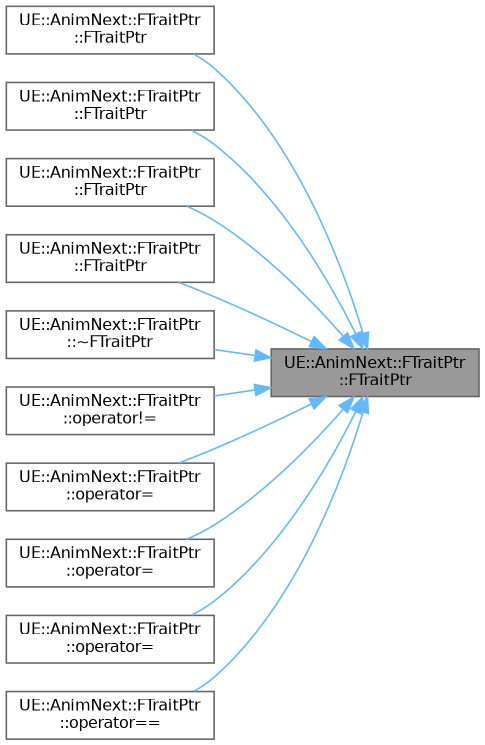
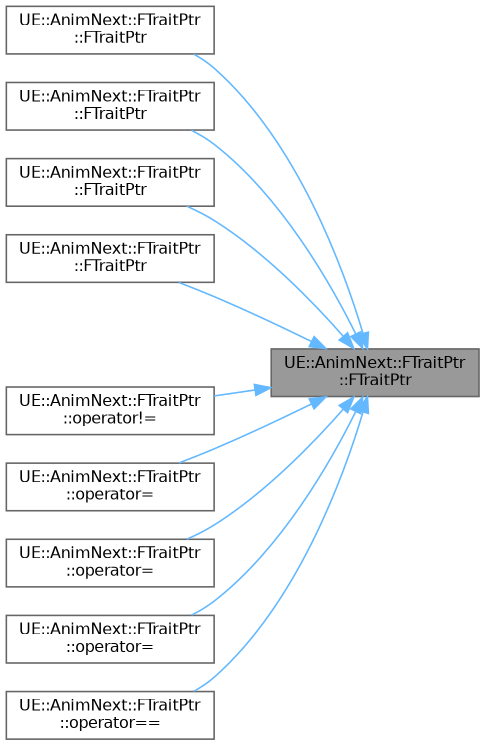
(110, 335) -> none
